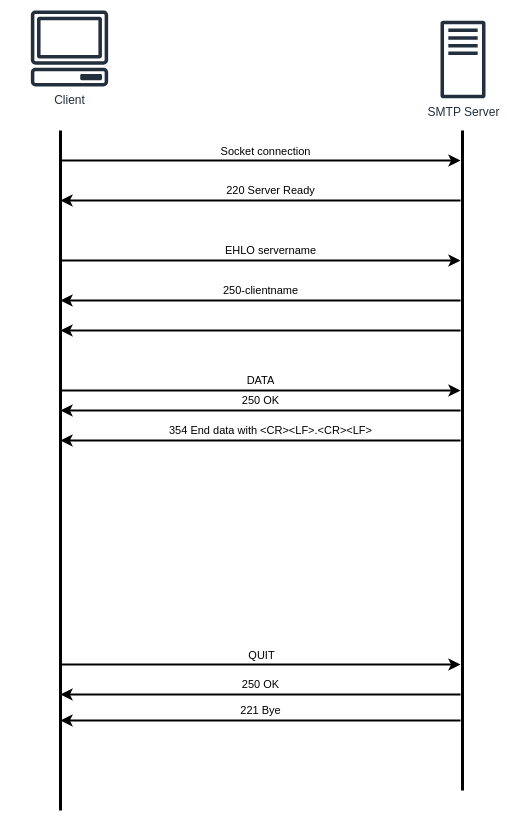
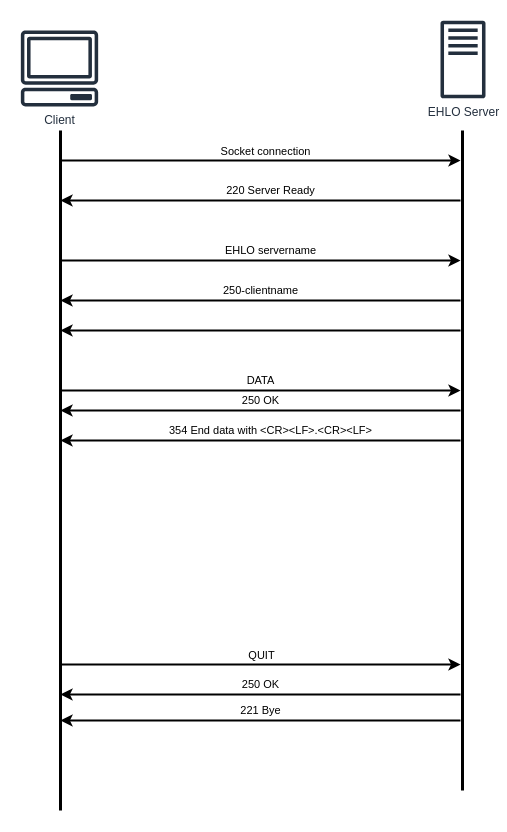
(70, 49) -> (60, 69)
(464, 113) -> (464, 113)
